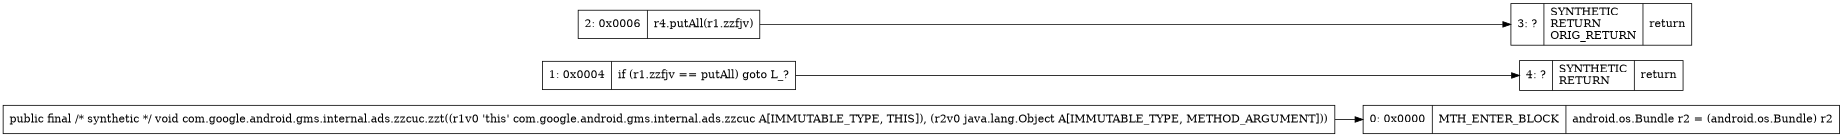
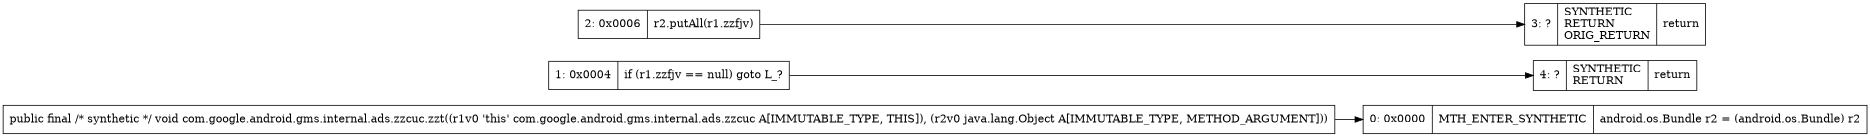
(704, 24) -> (704, 24)
(704, 75) -> (704, 75)
(1499, 119) -> (1513, 119)
